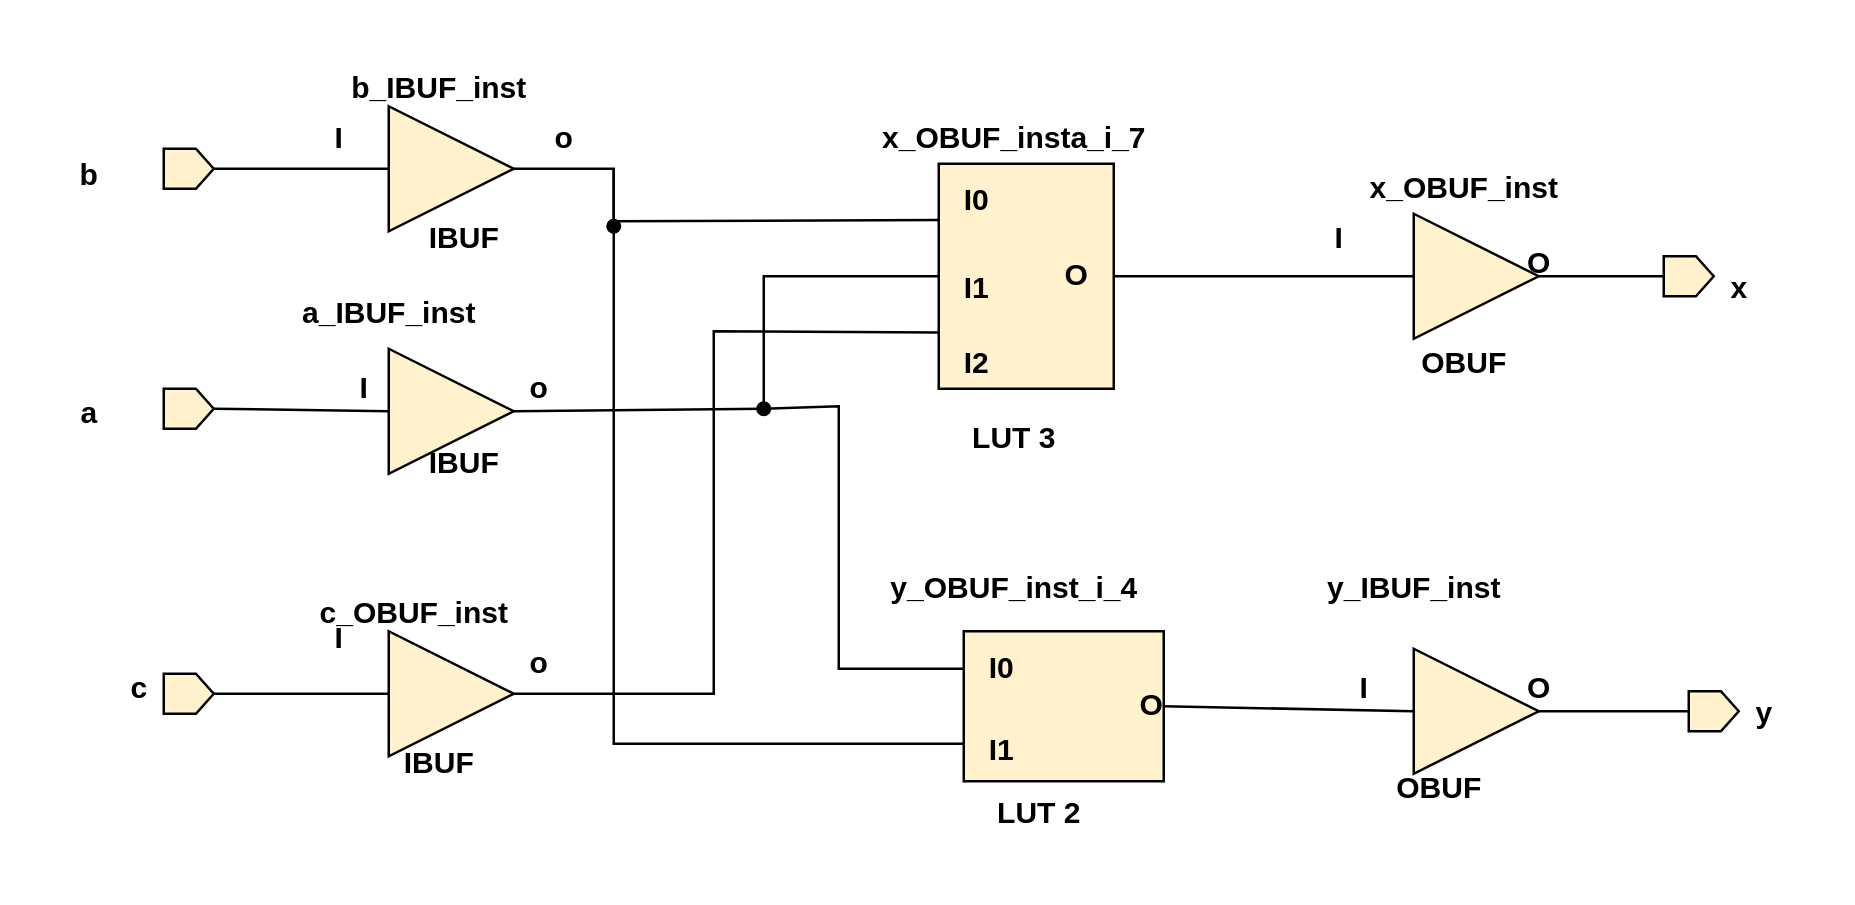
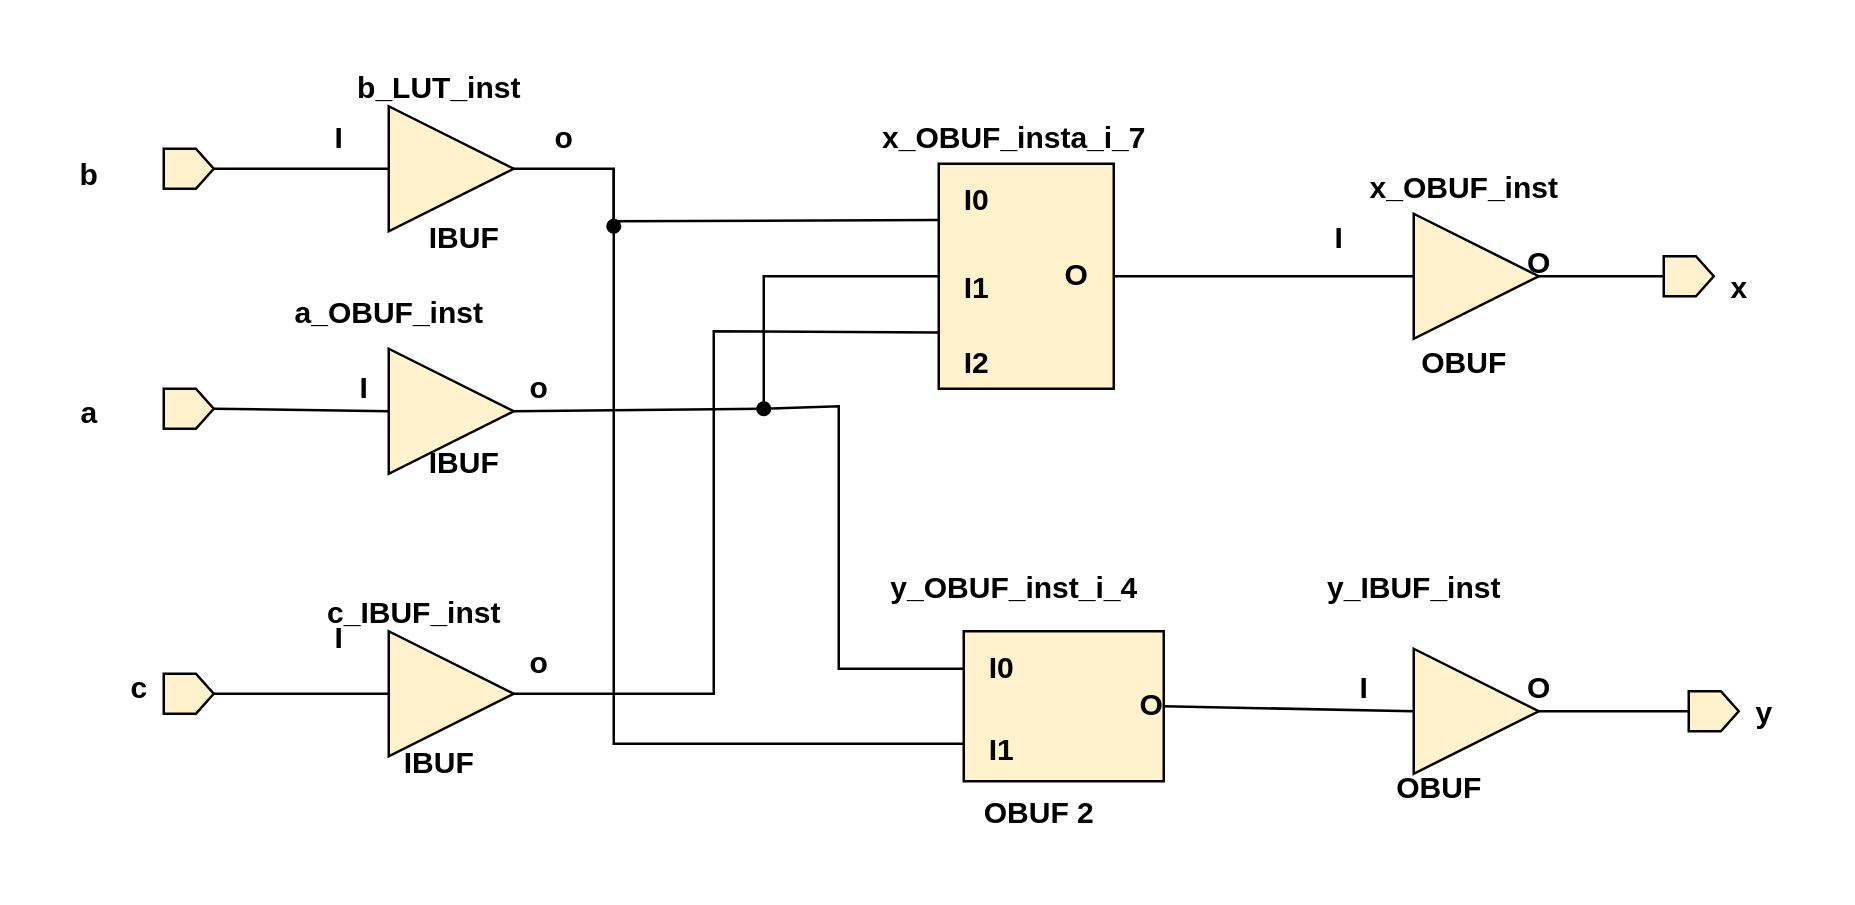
(440, 89) -> (440, 89)
(390, 314) -> (390, 314)
(1014, 439) -> none
(415, 614) -> (415, 614)
(1040, 814) -> (1040, 814)
